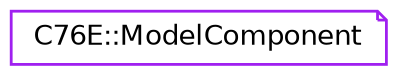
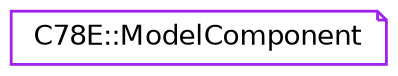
(199, 38) -> (199, 38)
